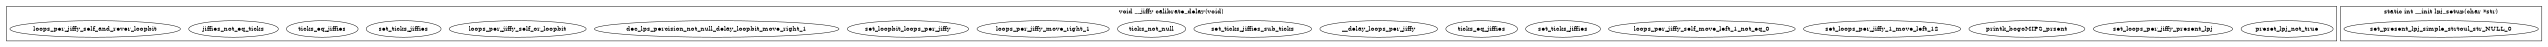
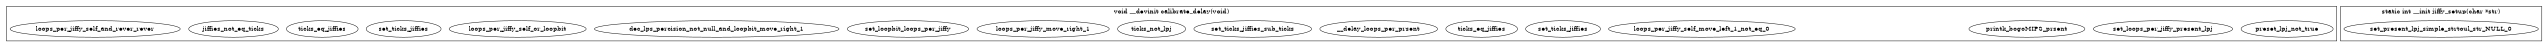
(1172, 12) -> (1172, 12)
(2441, 12) -> (2441, 12)
(95, 29) -> (95, 29)
(717, 29) -> (717, 29)
(1152, 29) -> (1152, 29)
(1379, 29) -> (1379, 29)
(1882, 29) -> none
